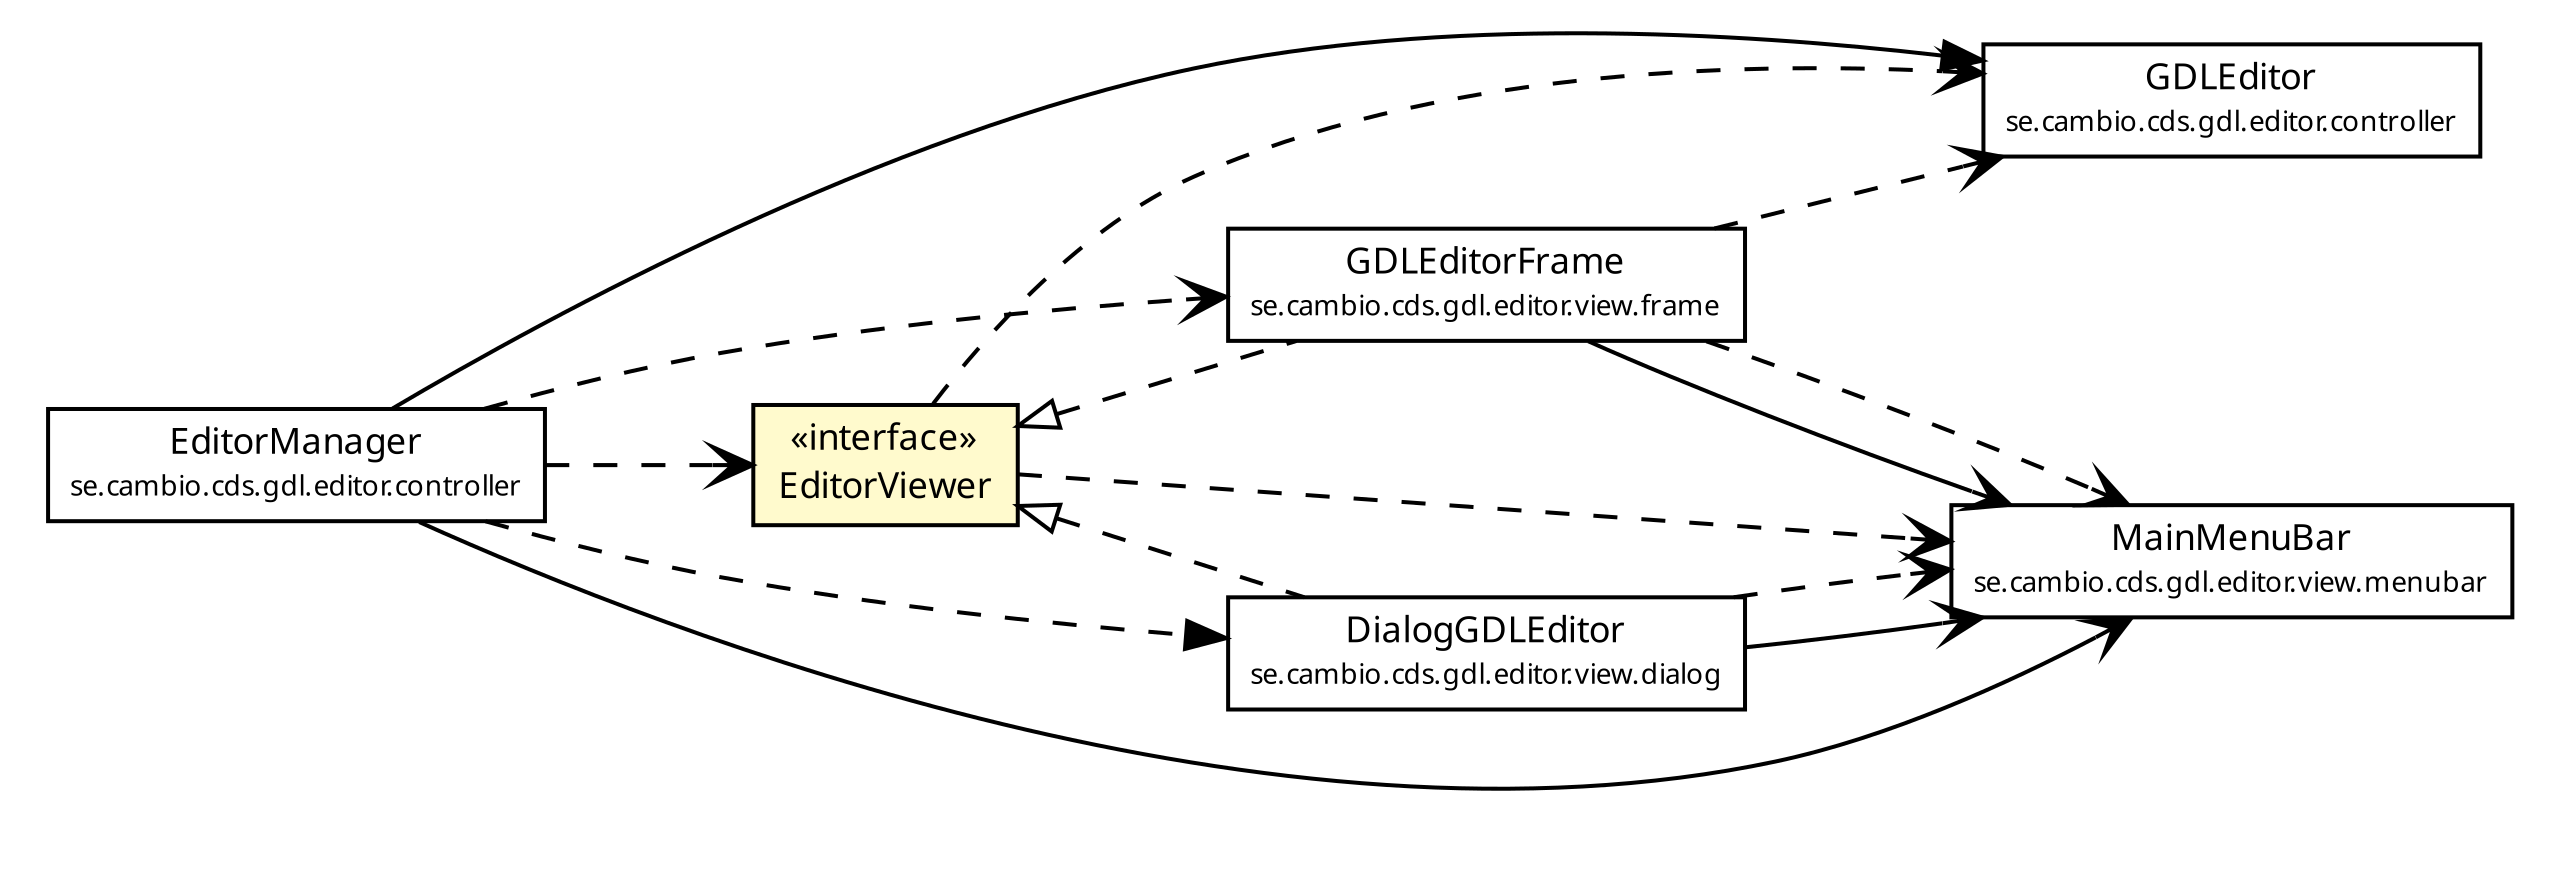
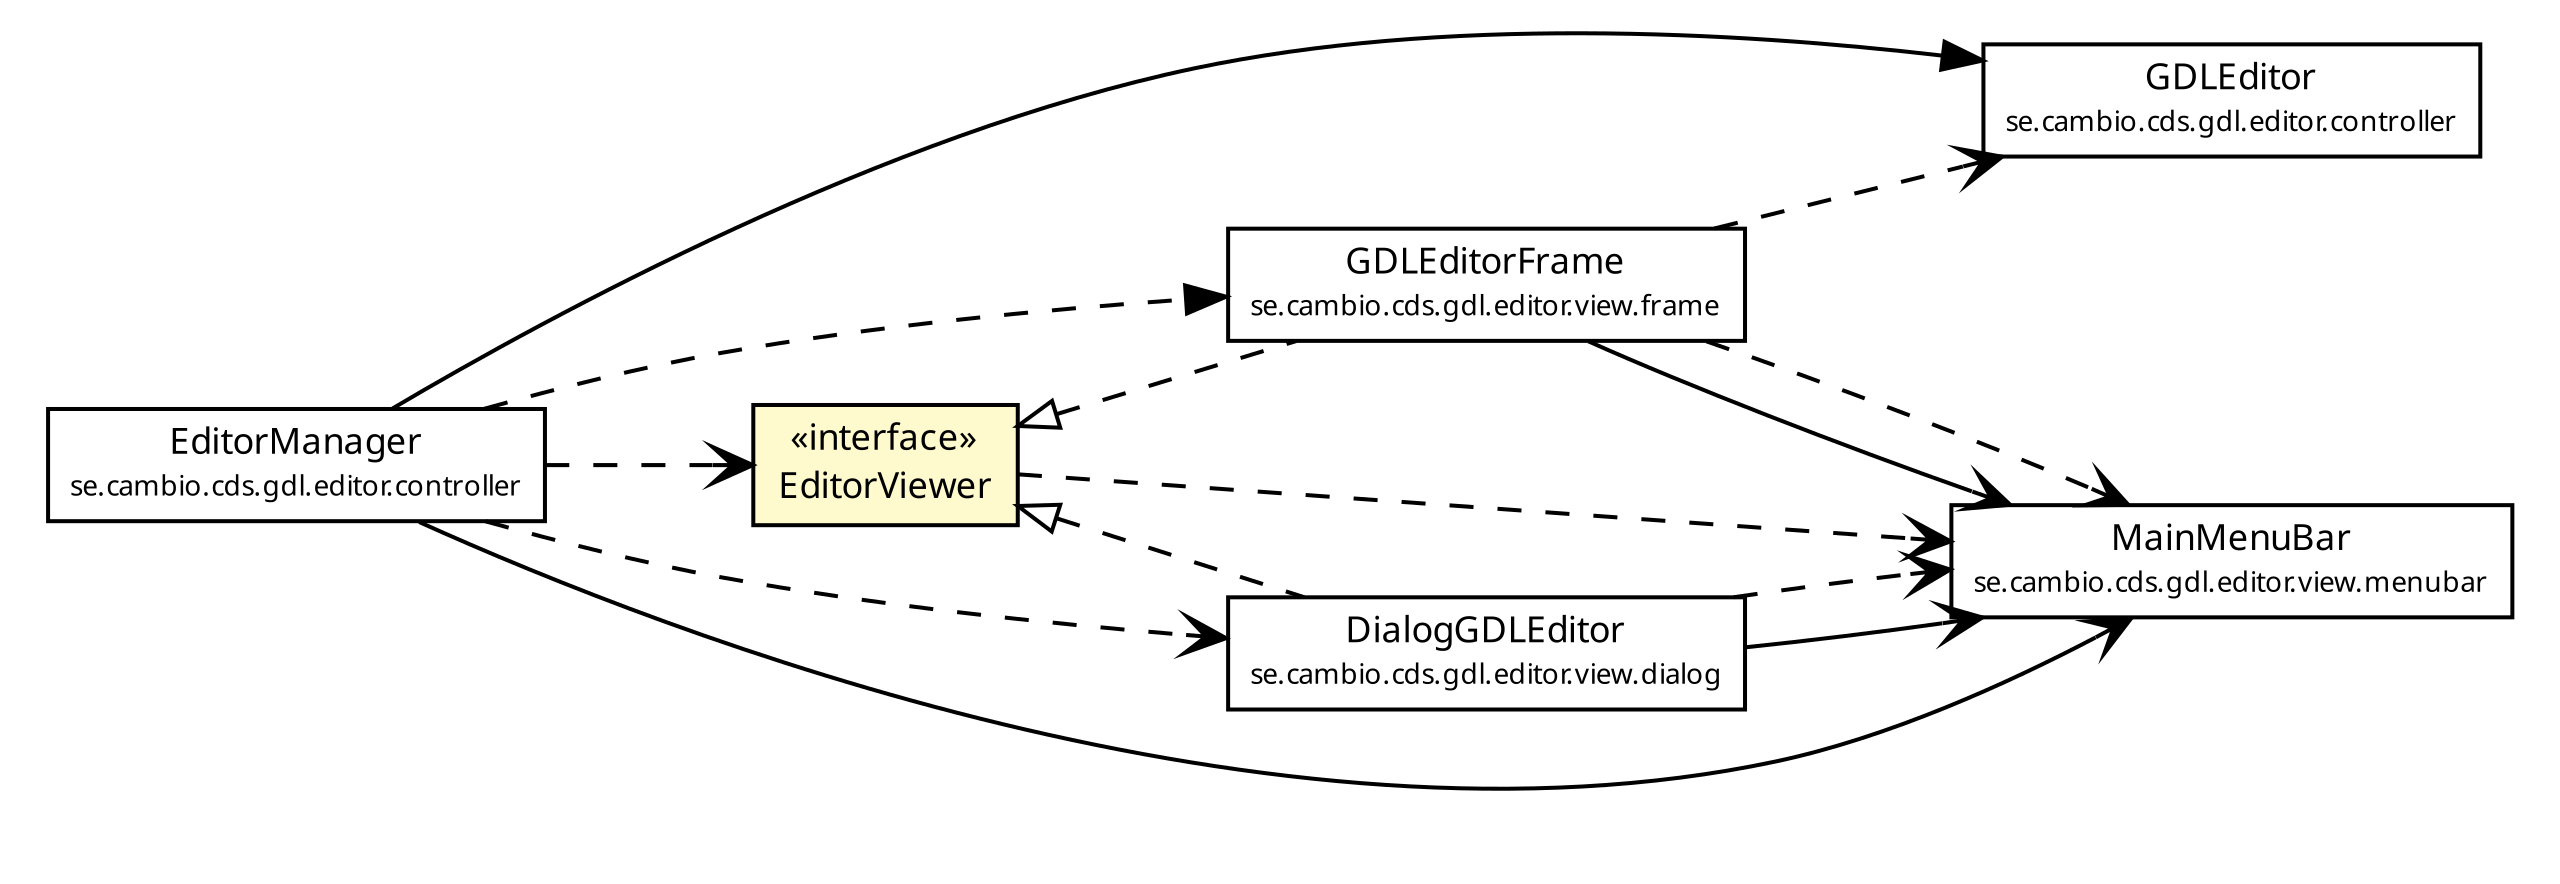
(1390, 113) -> none
(832, 336) -> (832, 336)
(832, 595) -> (832, 595)
